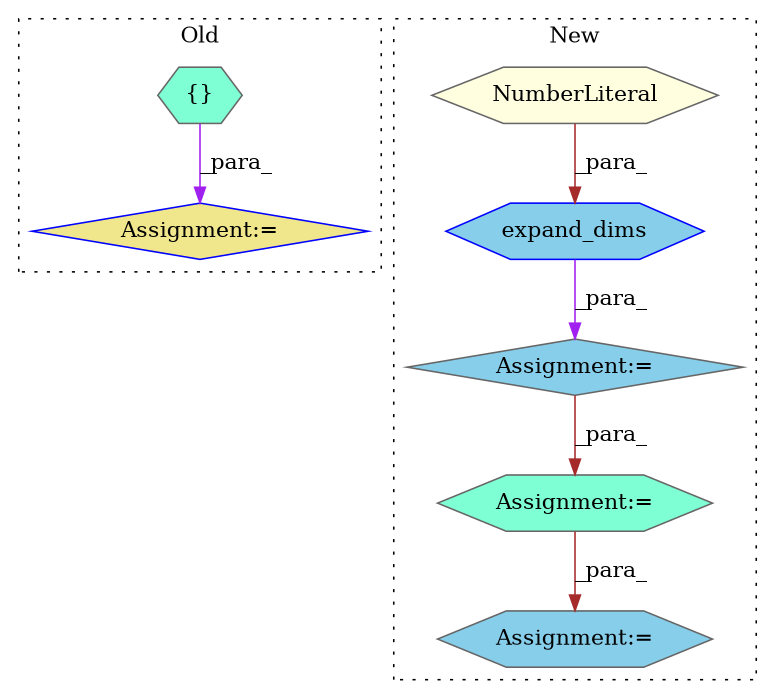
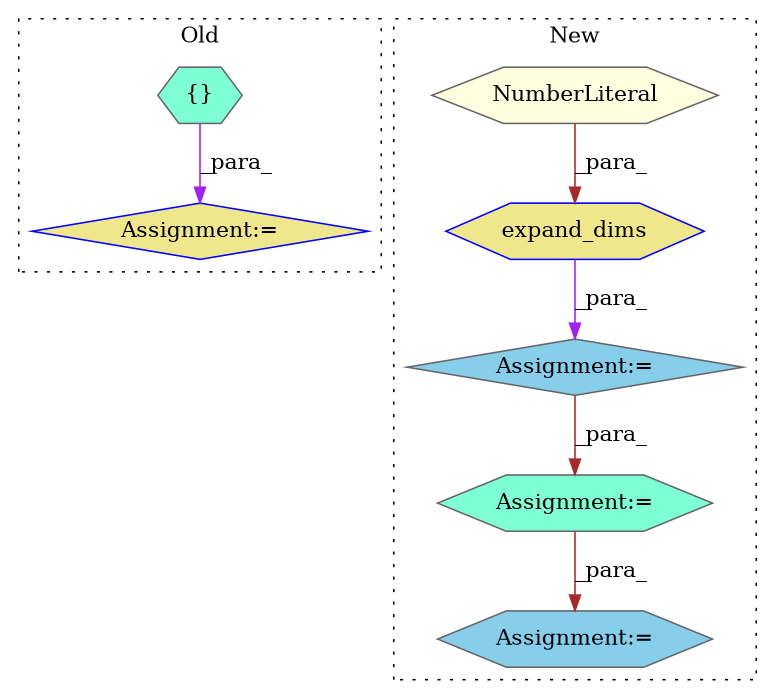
(575, 231) -> (575, 231)
